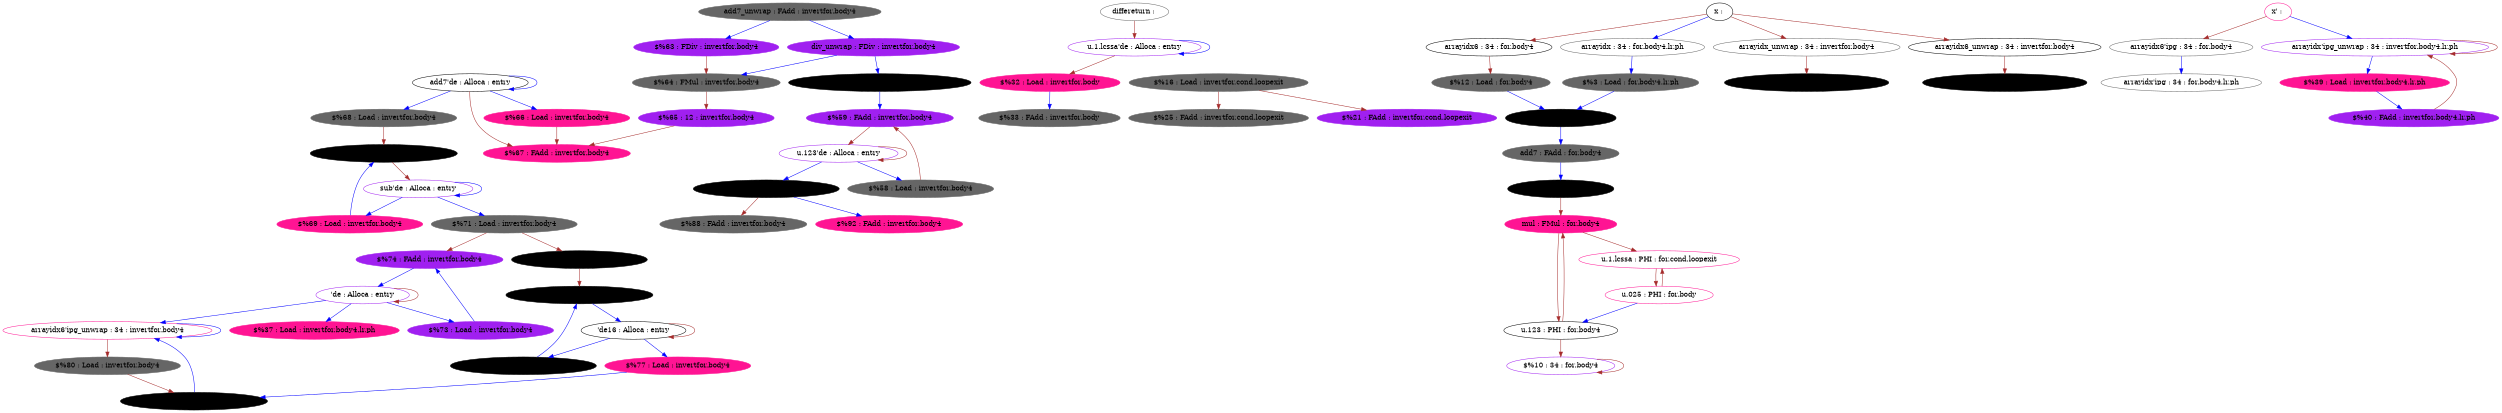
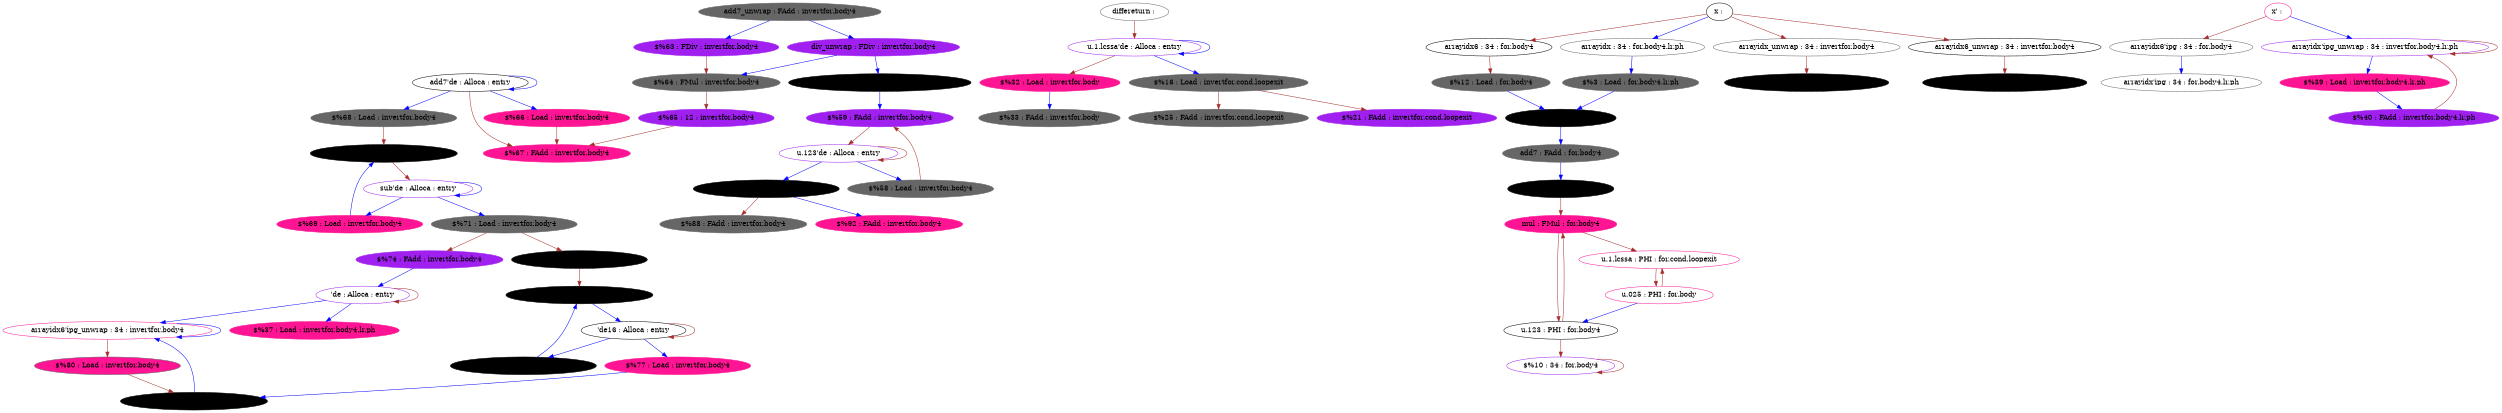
none -> (1174, 64)
(481, 330) -> none
(107, 366) -> (107, 366)
